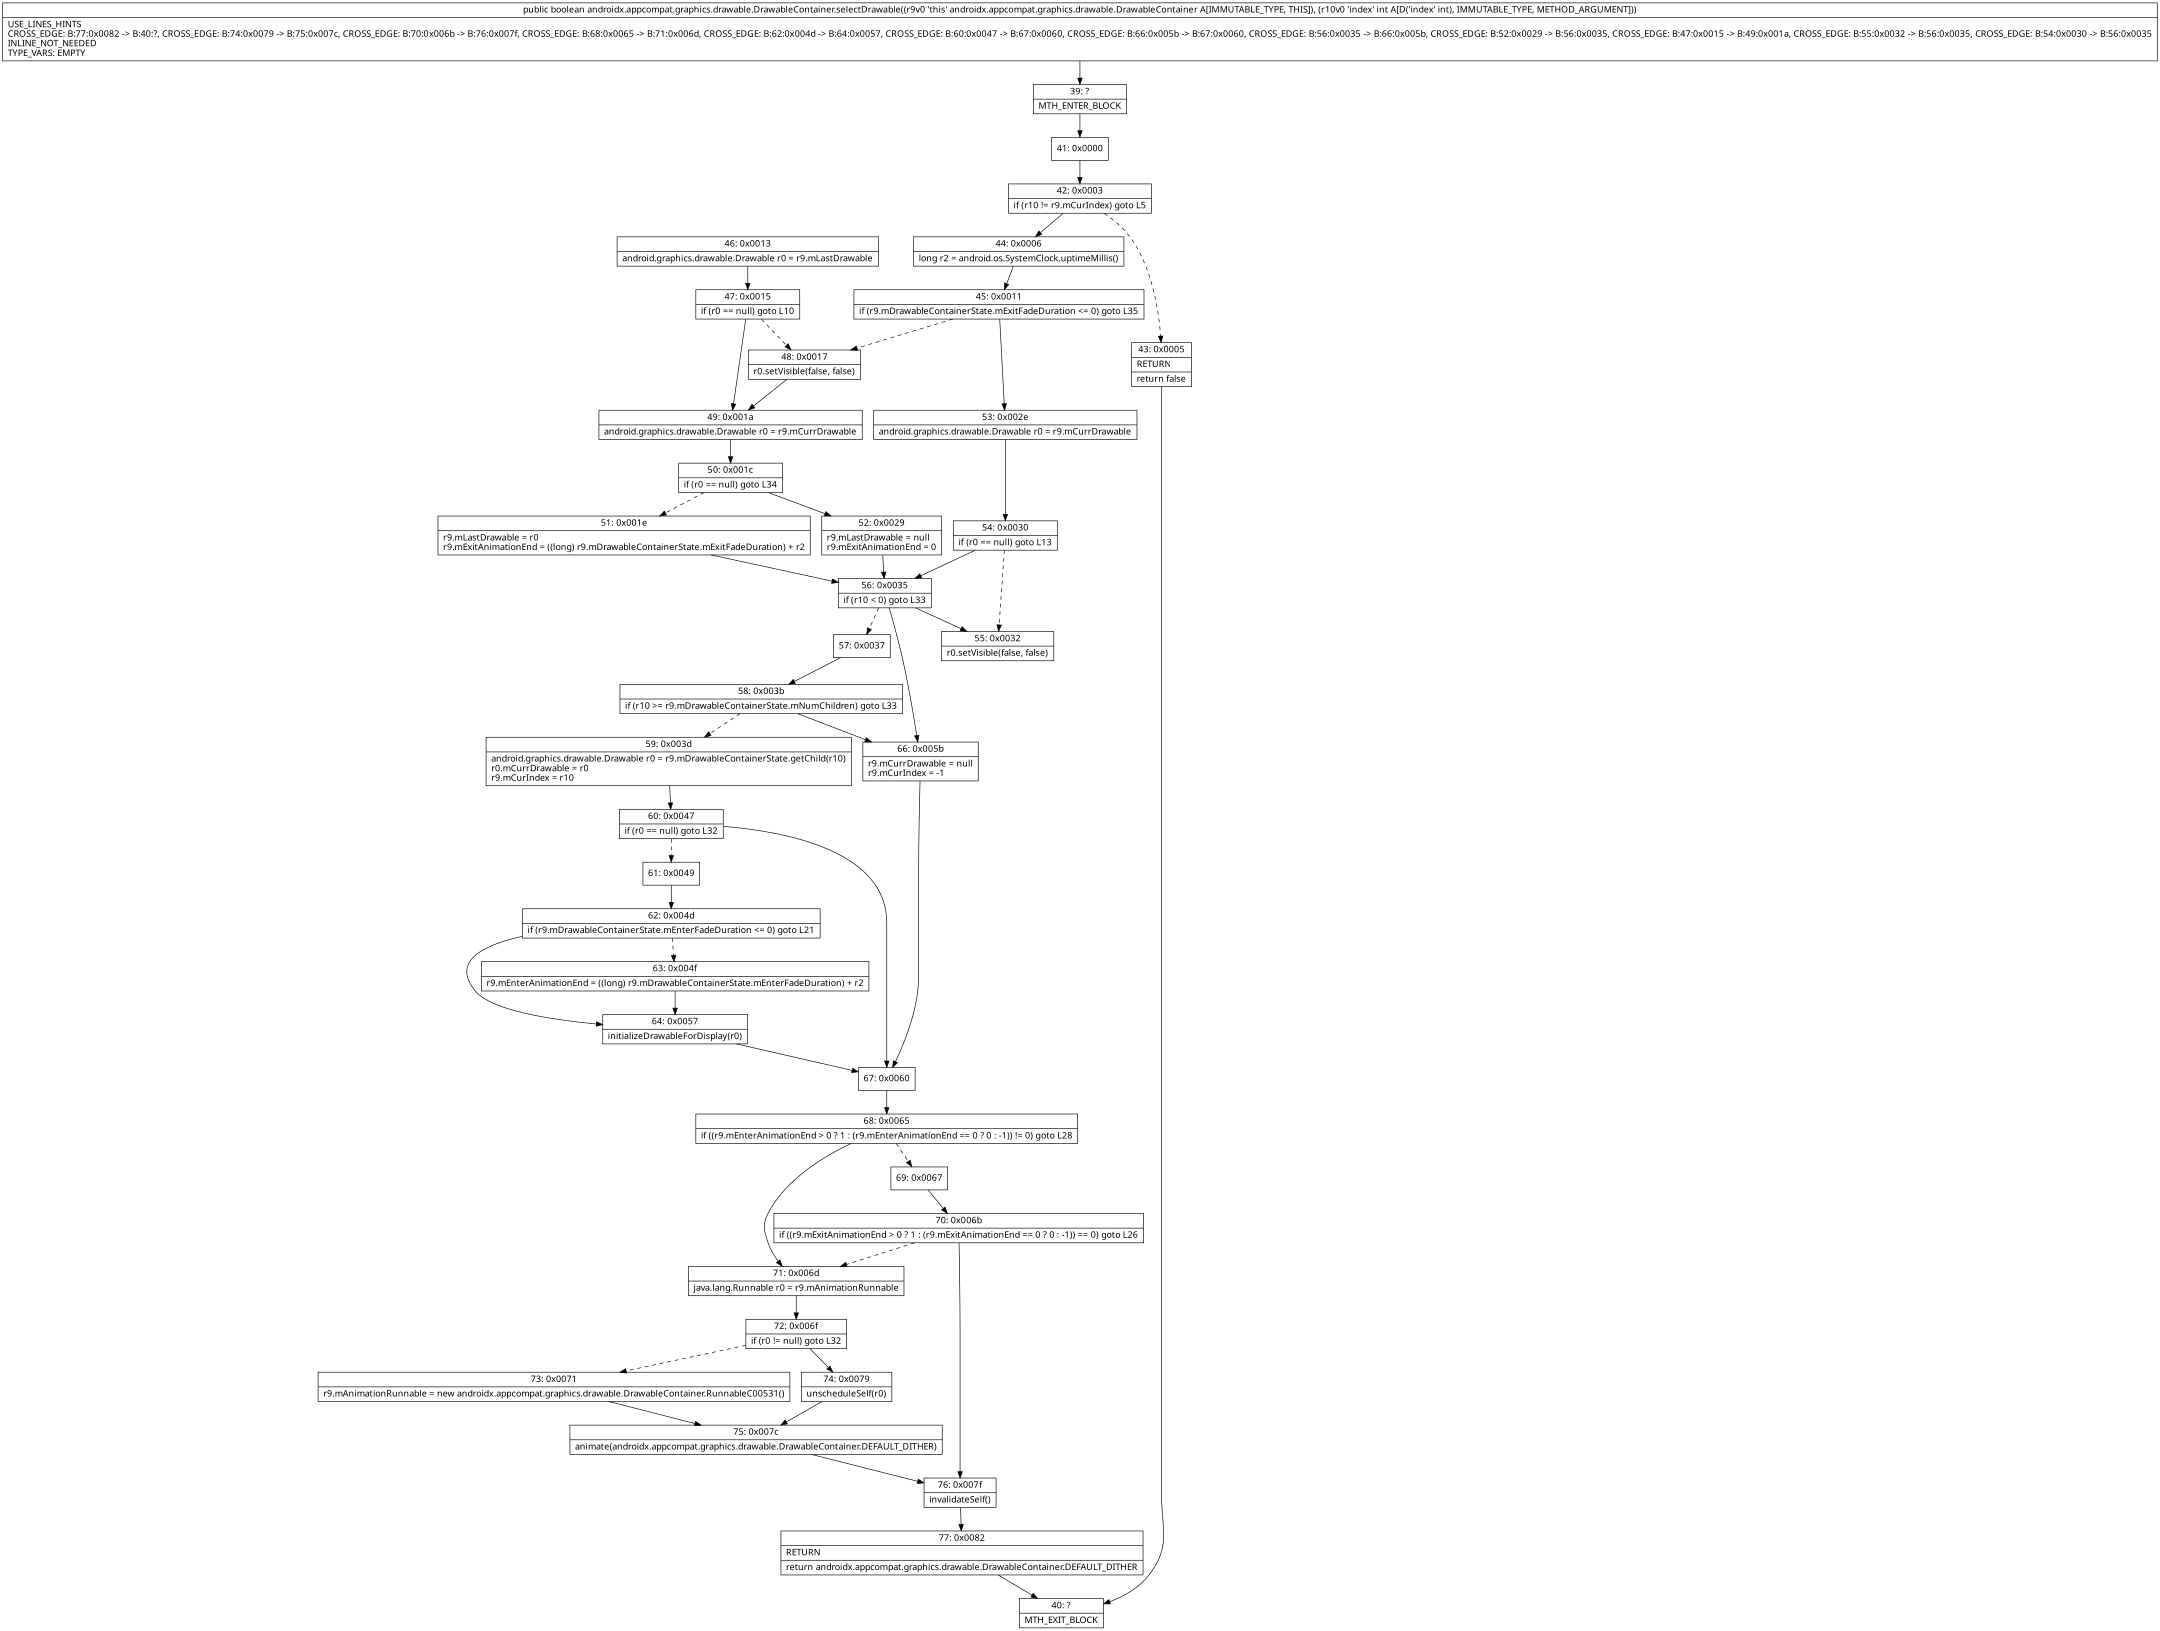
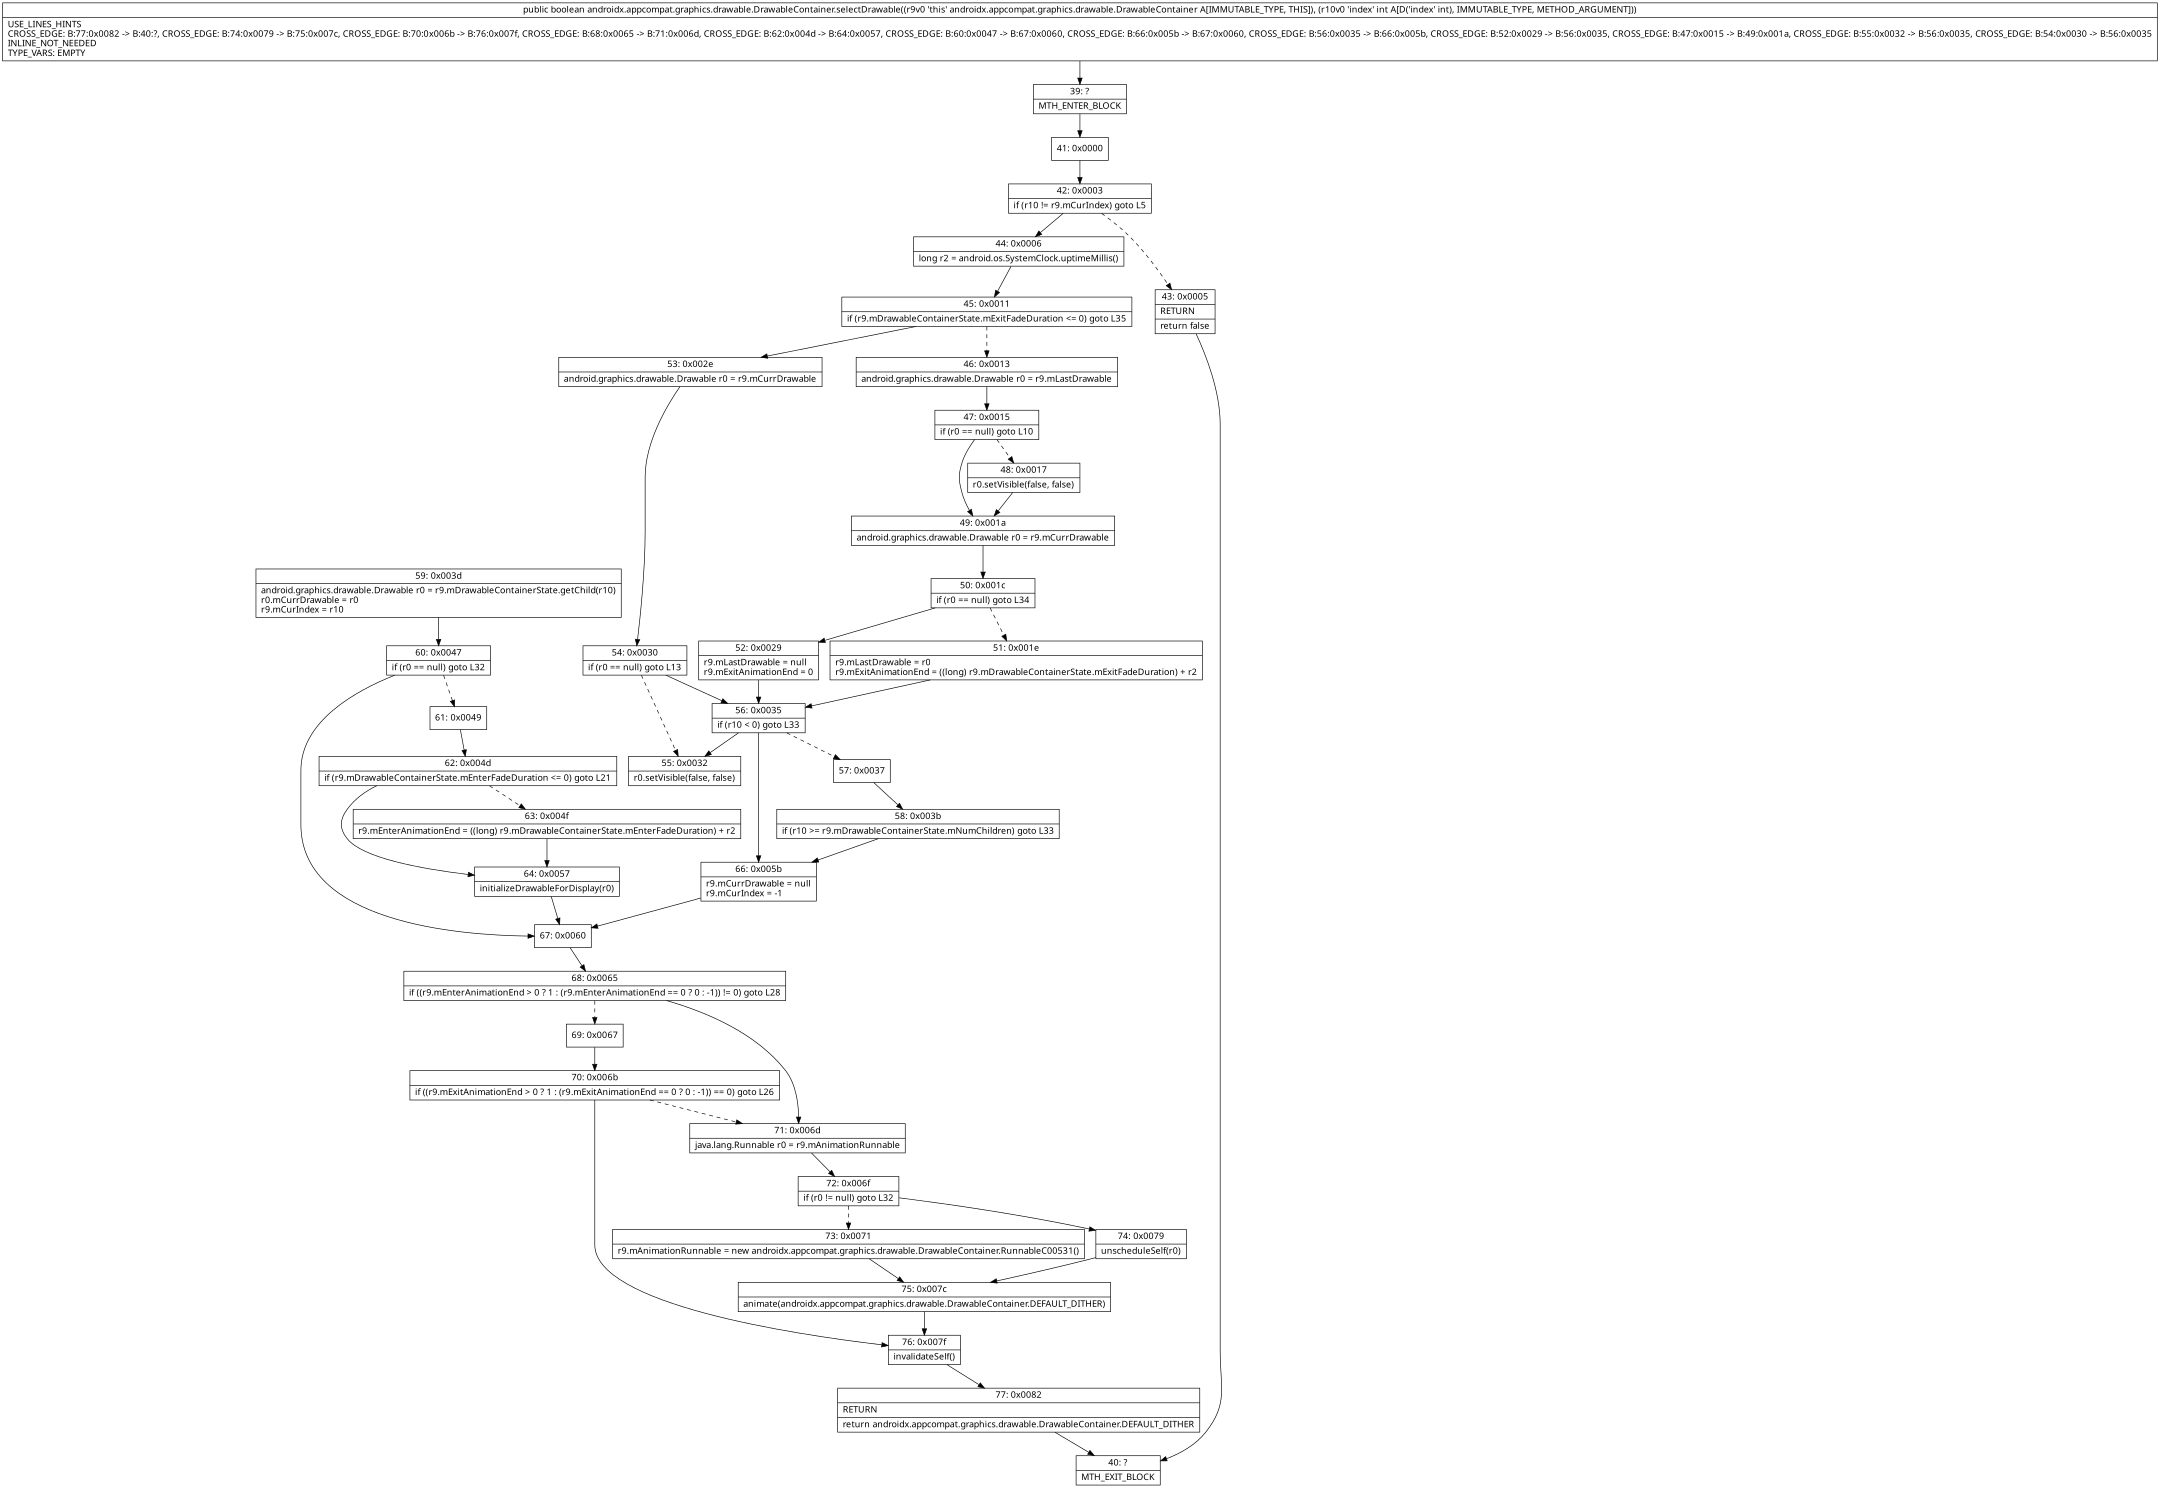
(905, 334) -> (987, 339)
(725, 724) -> none
